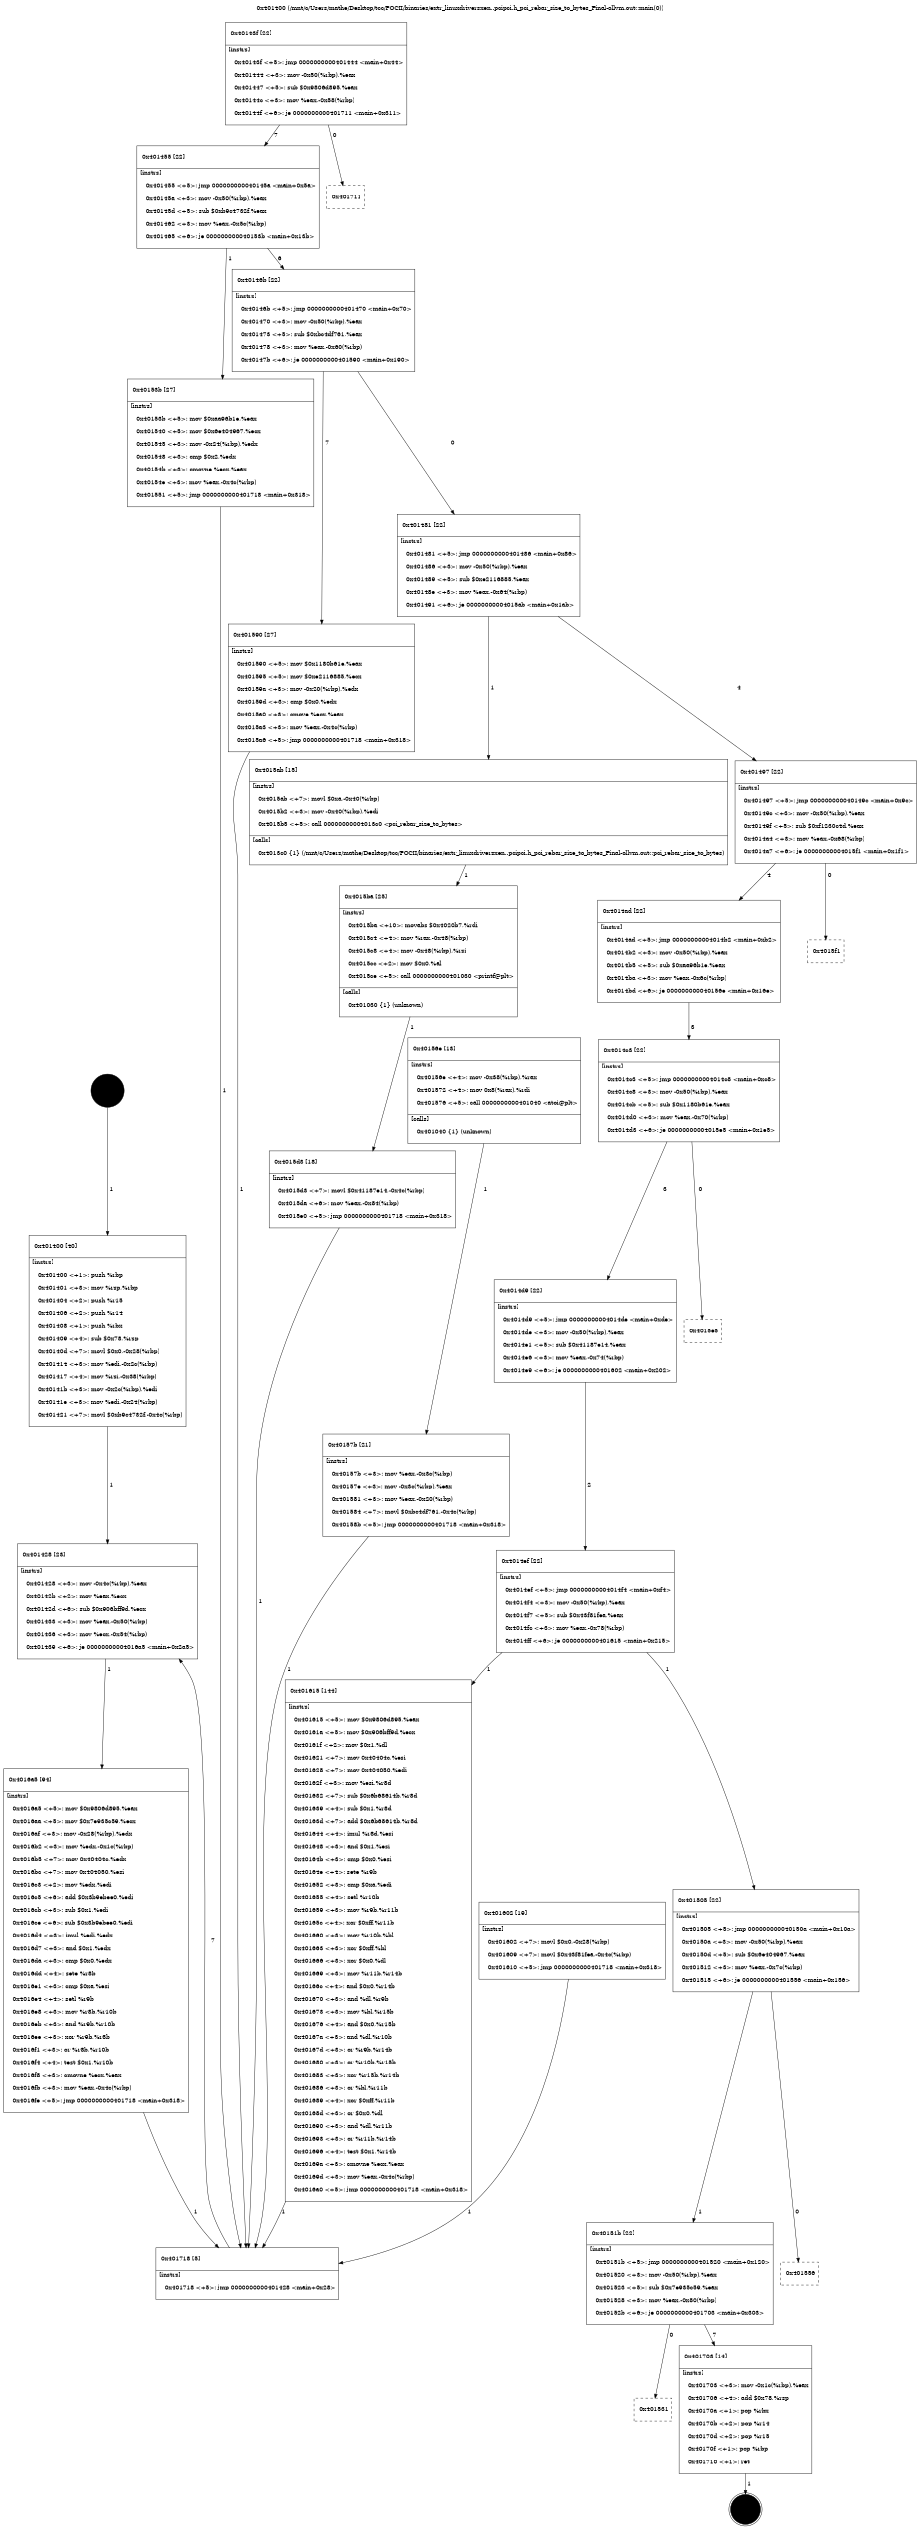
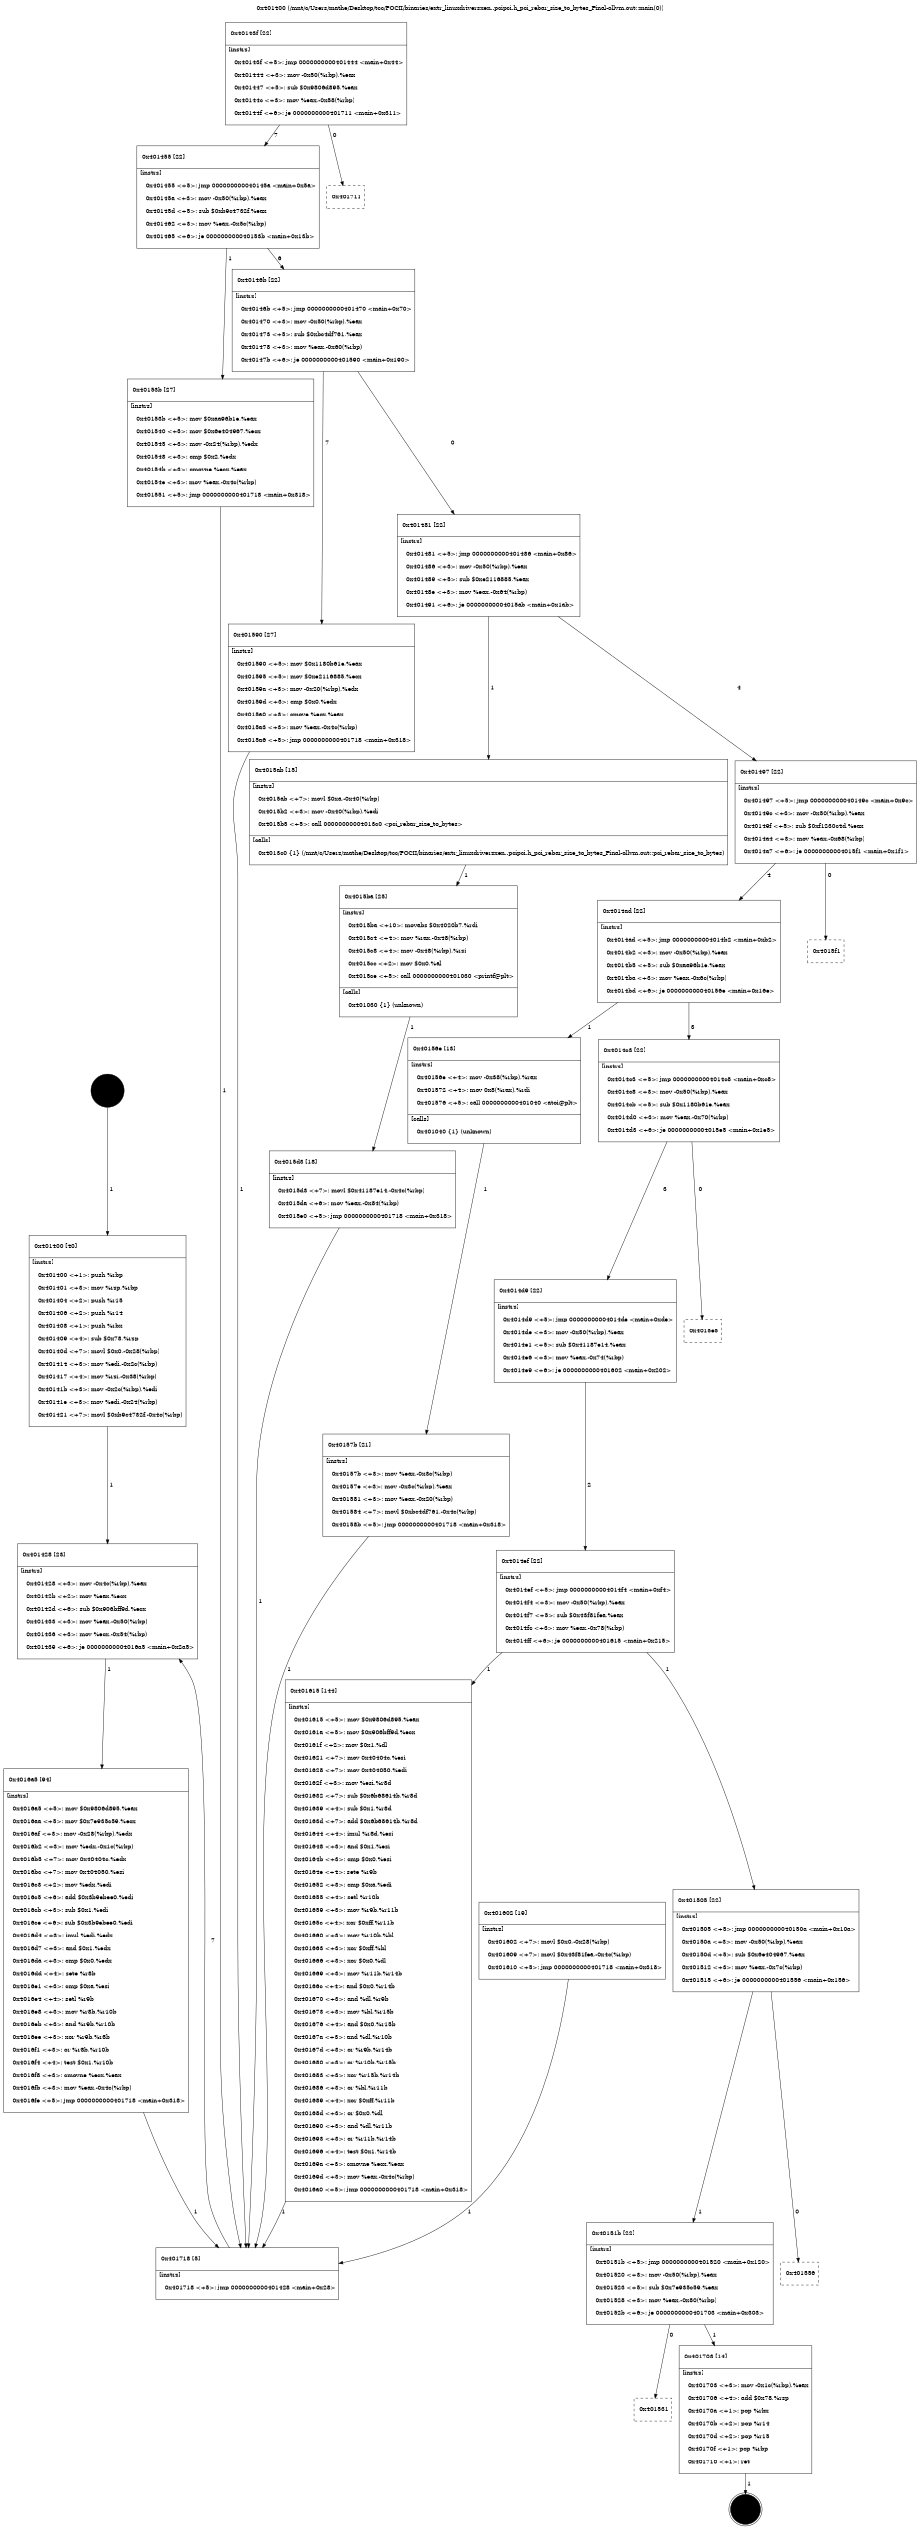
none -> (595, 1019)
(714, 2335) -> (714, 2335)
